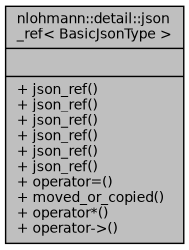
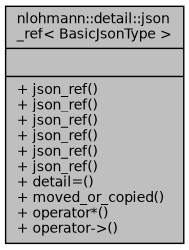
(65, 182) -> (55, 182)
